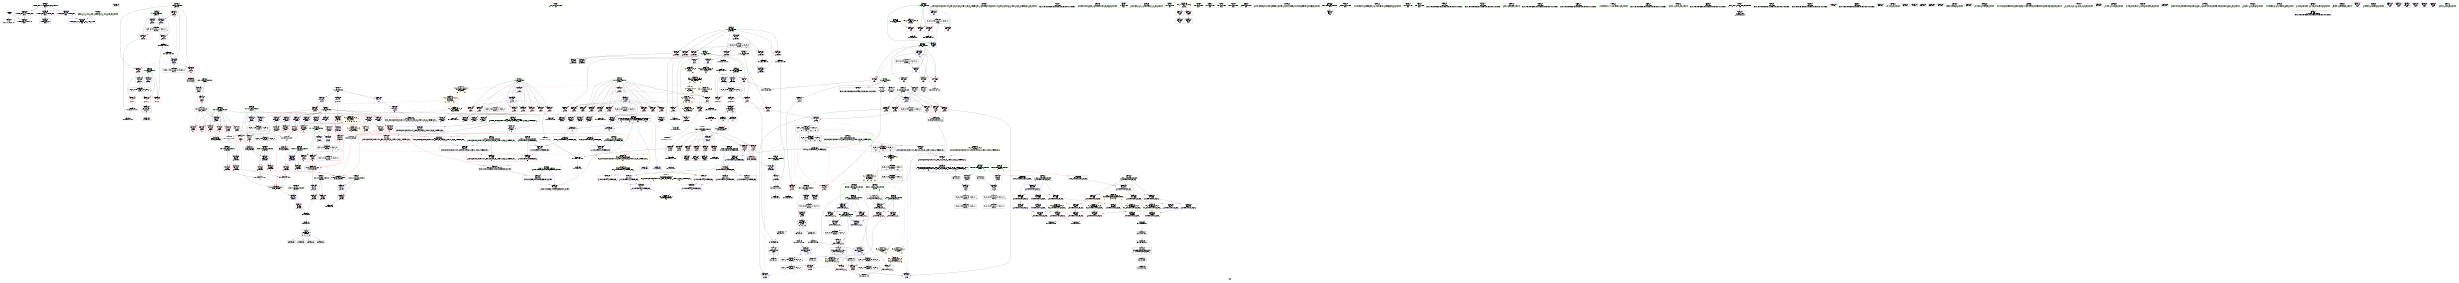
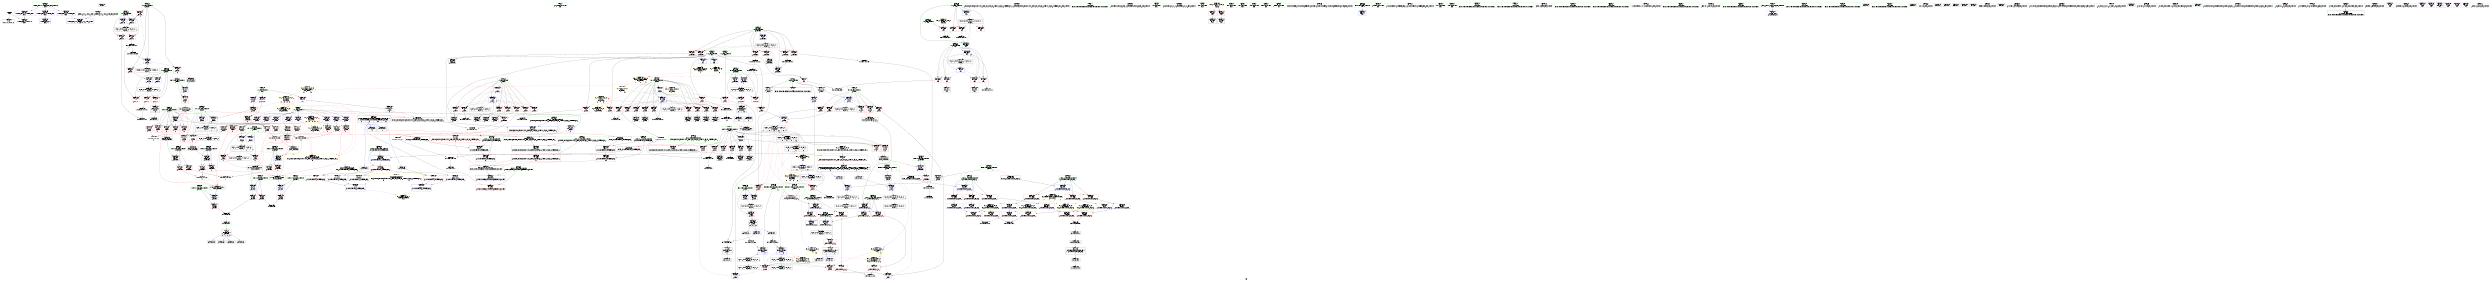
none -> (486, 158)
